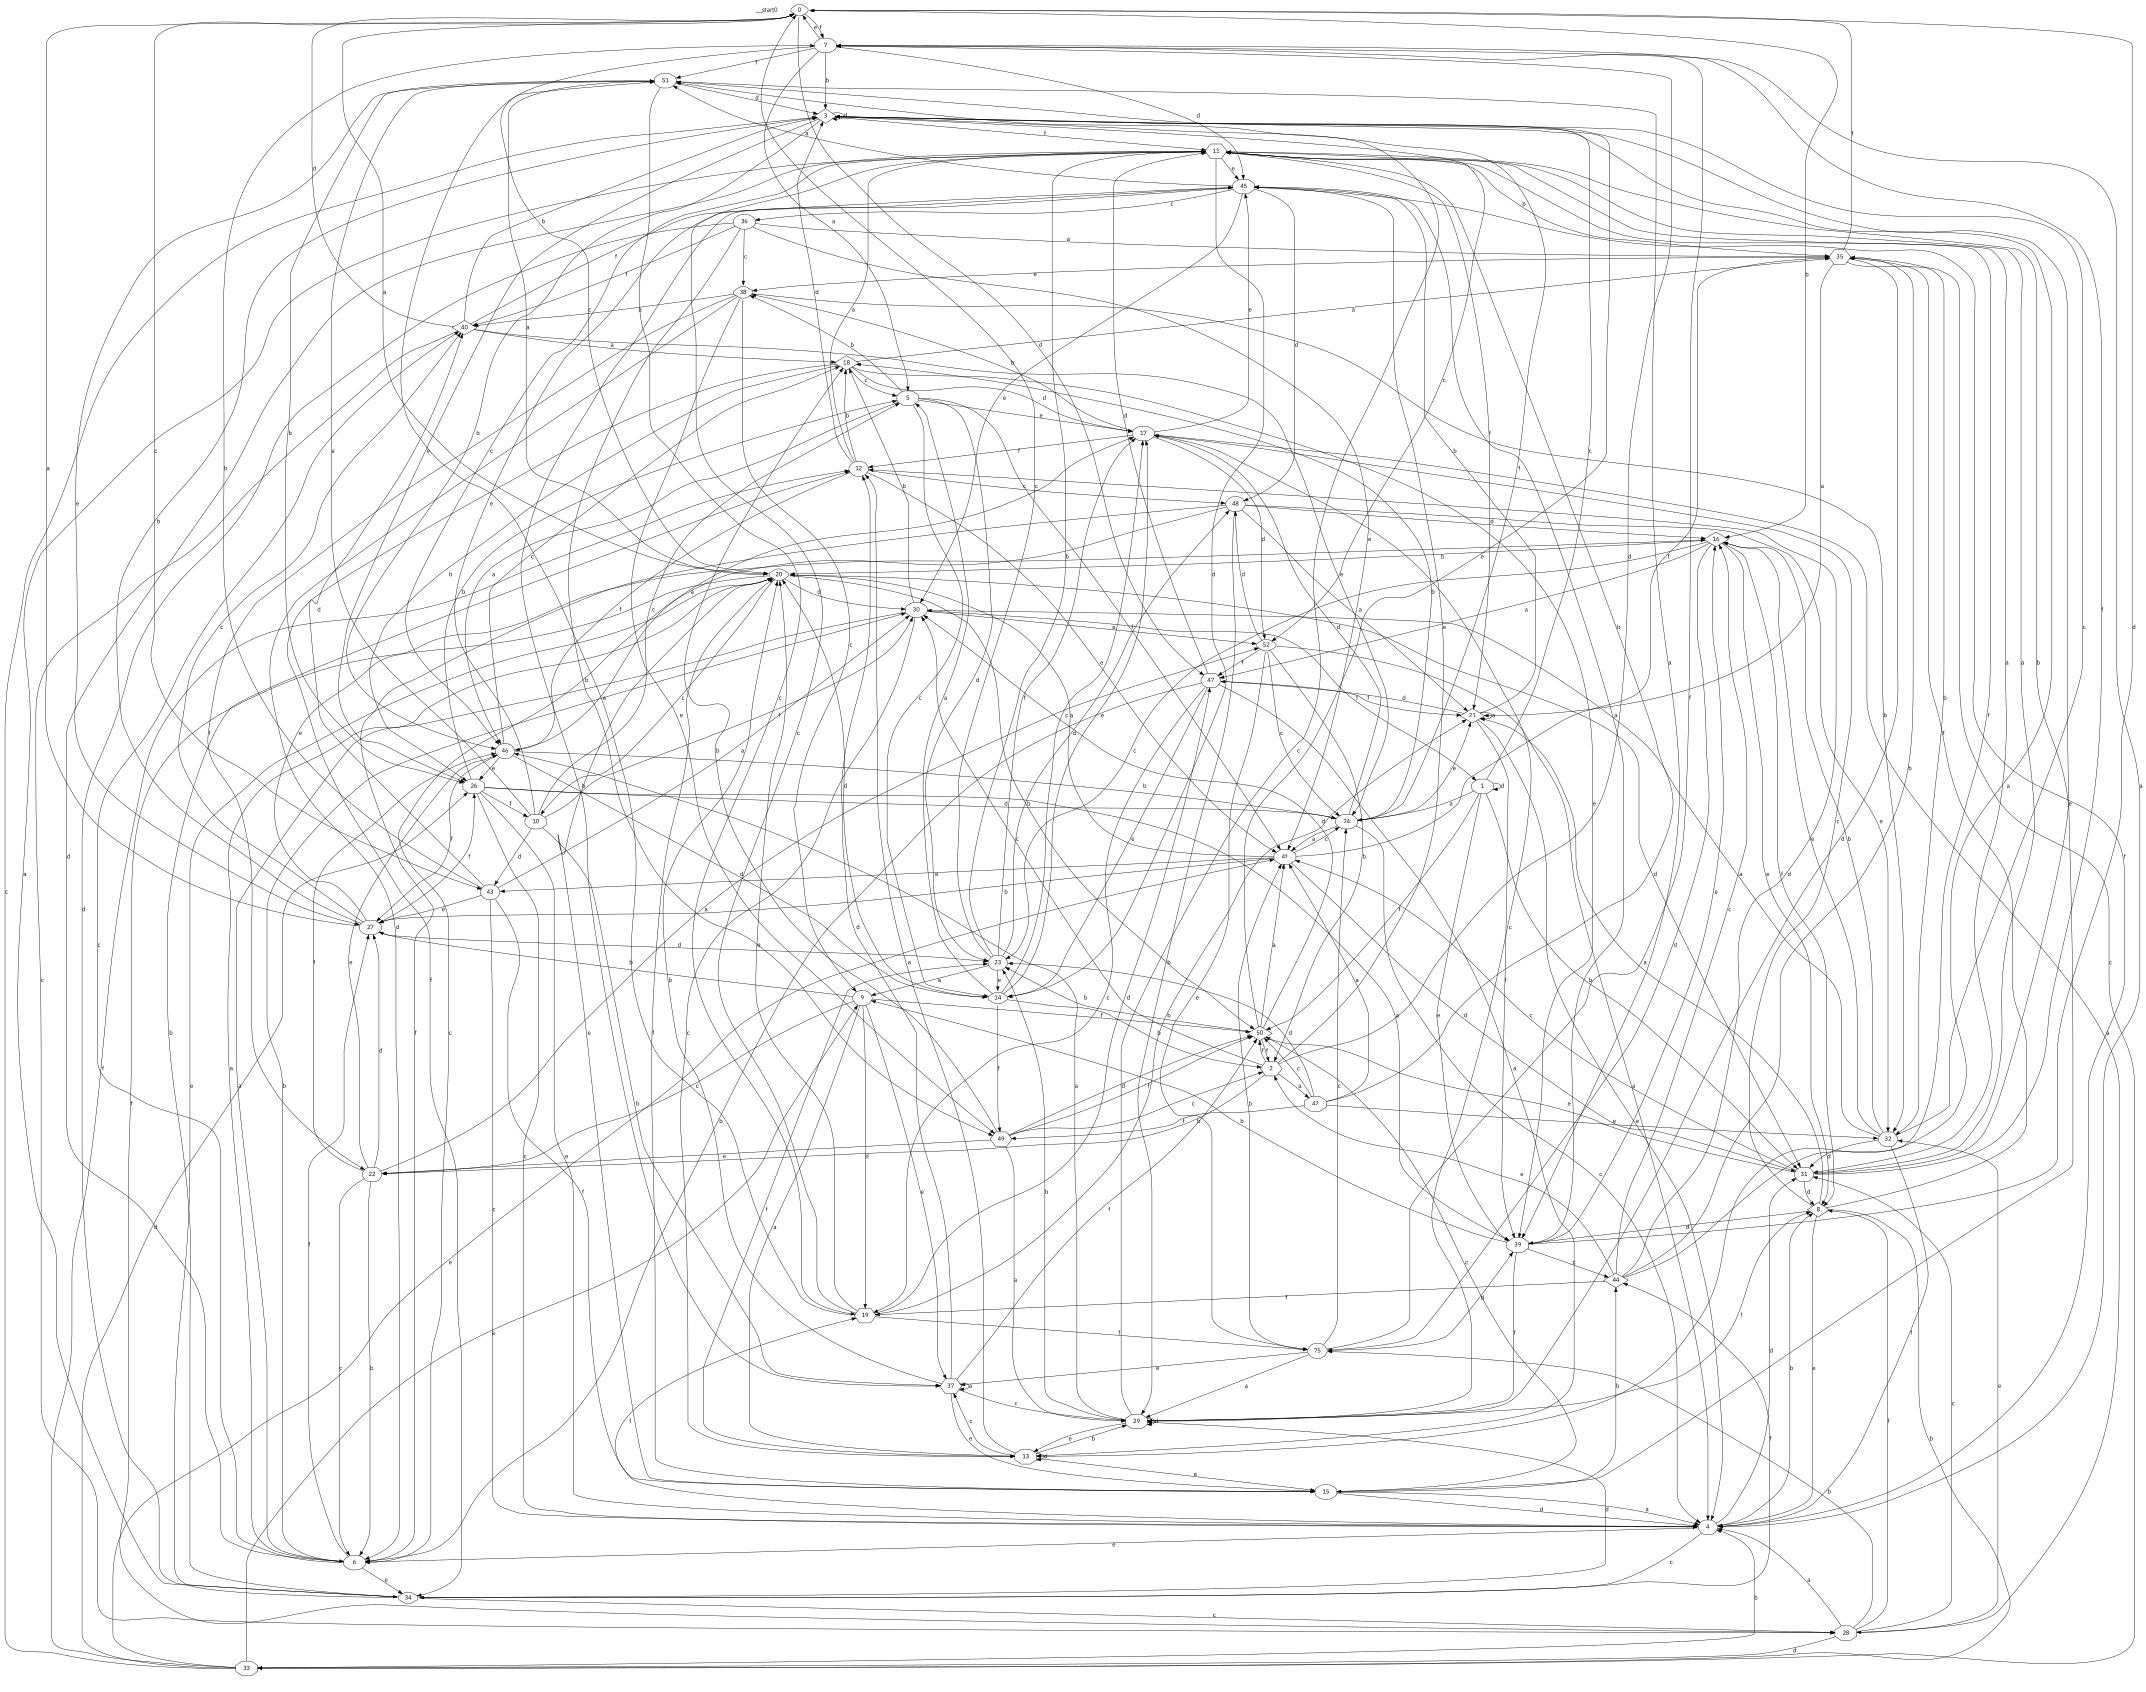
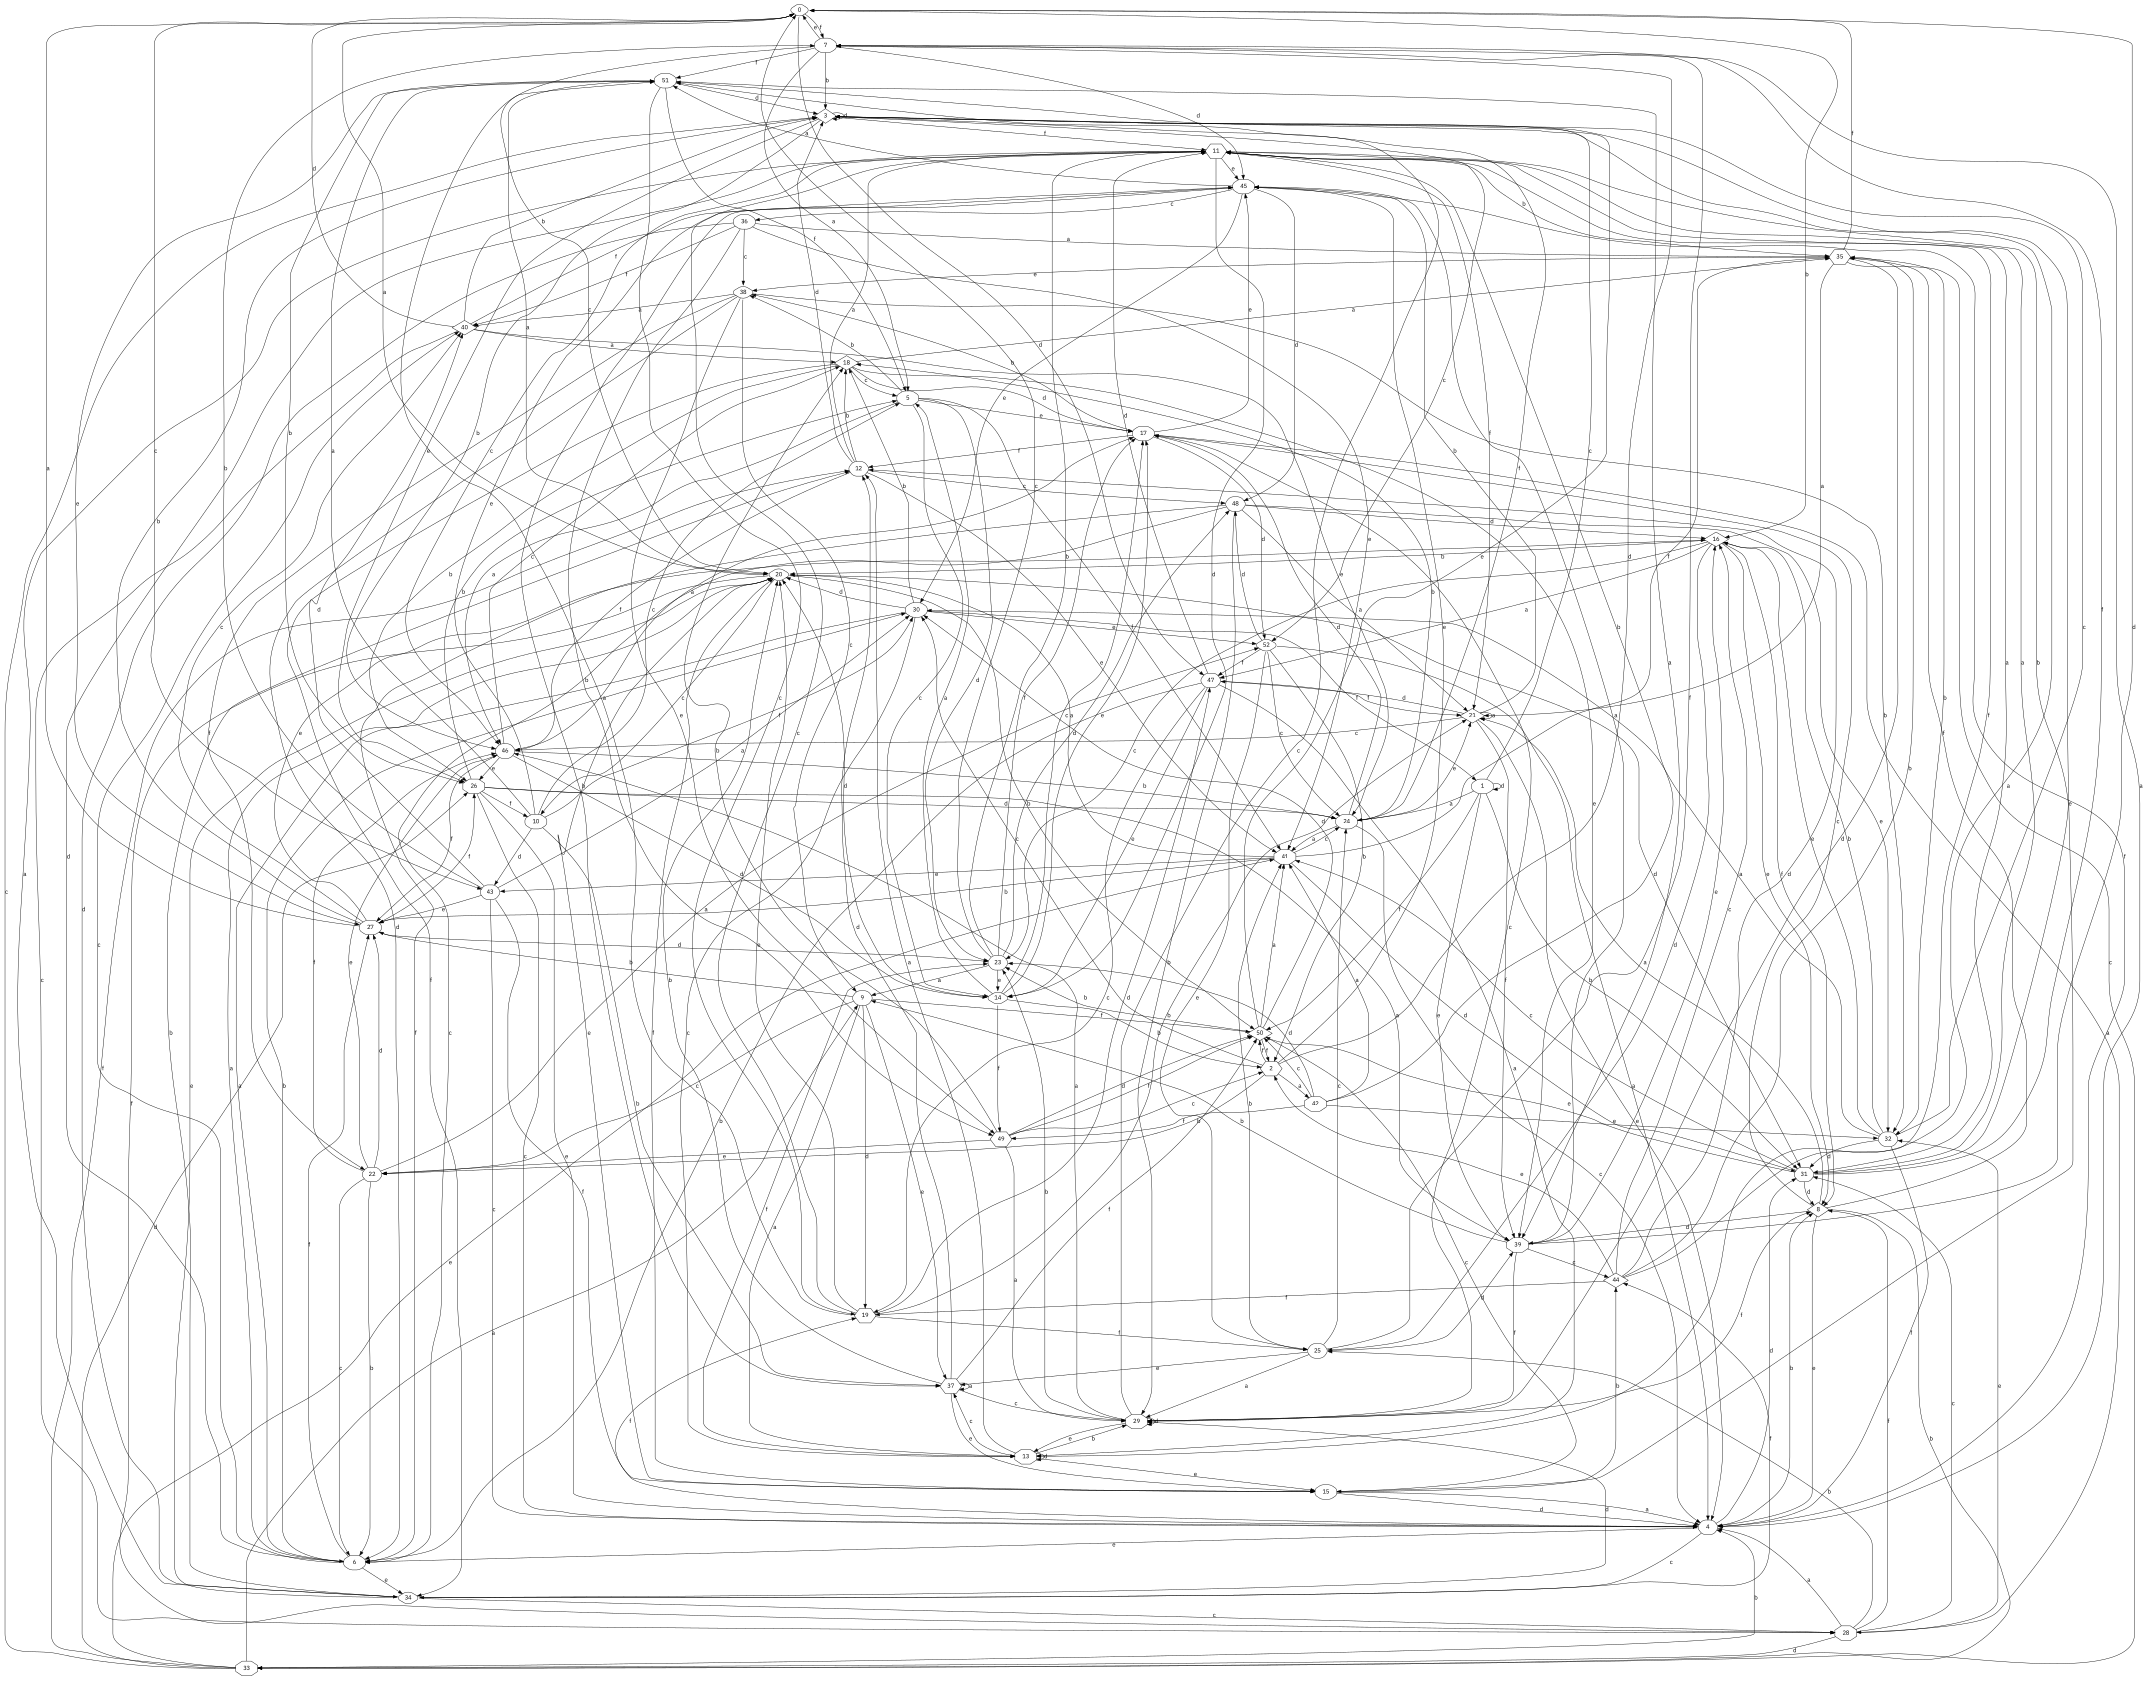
(767, 10) -> none
none -> (778, 223)
(841, 601) -> (850, 598)
none -> (944, 742)
(1317, 1351) -> (1317, 1351)
